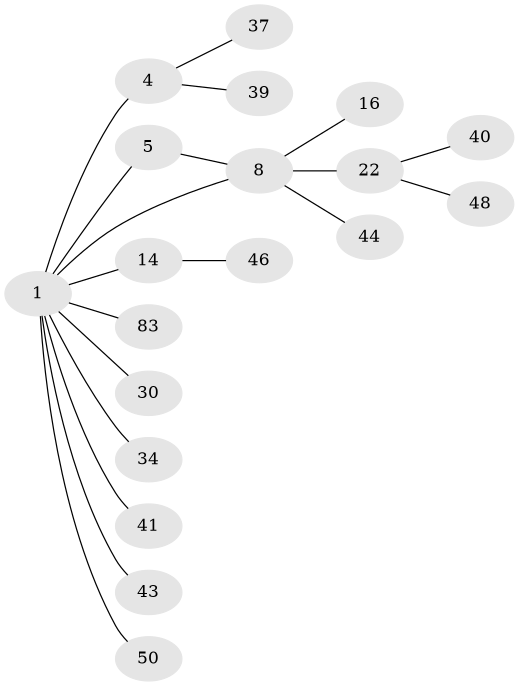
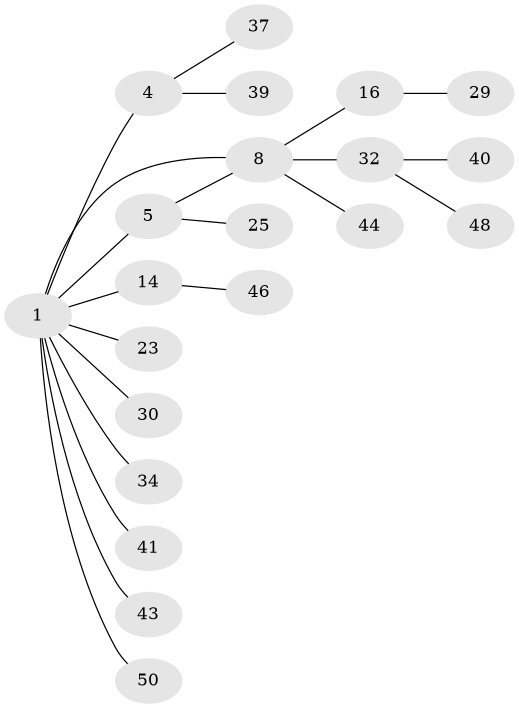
none -> (481, 93)
(370, 171) -> (370, 160)
none -> (259, 226)
(149, 327) -> (149, 349)
